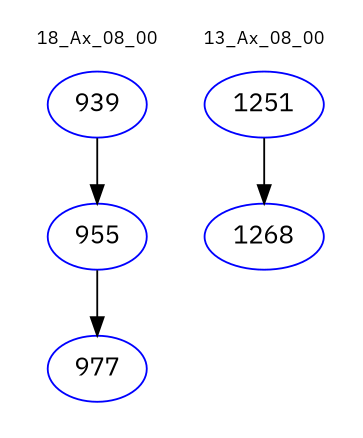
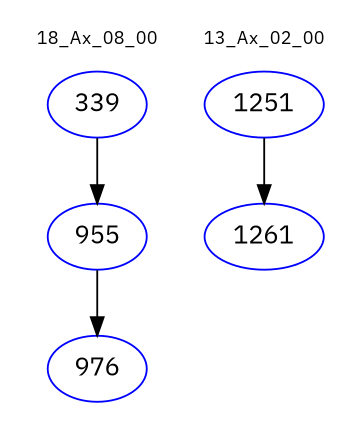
(265, 39) -> (265, 39)
(97, 105) -> (97, 105)
(264, 237) -> (264, 237)
(97, 369) -> (97, 369)
